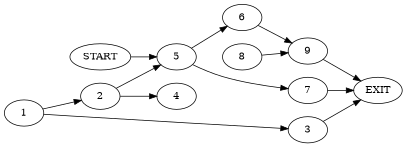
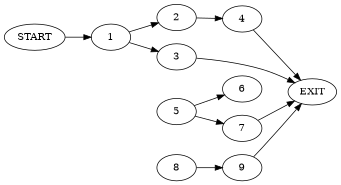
(272, 33) -> none
none -> (274, 52)
(140, 57) -> (74, 37)
(135, 78) -> none
